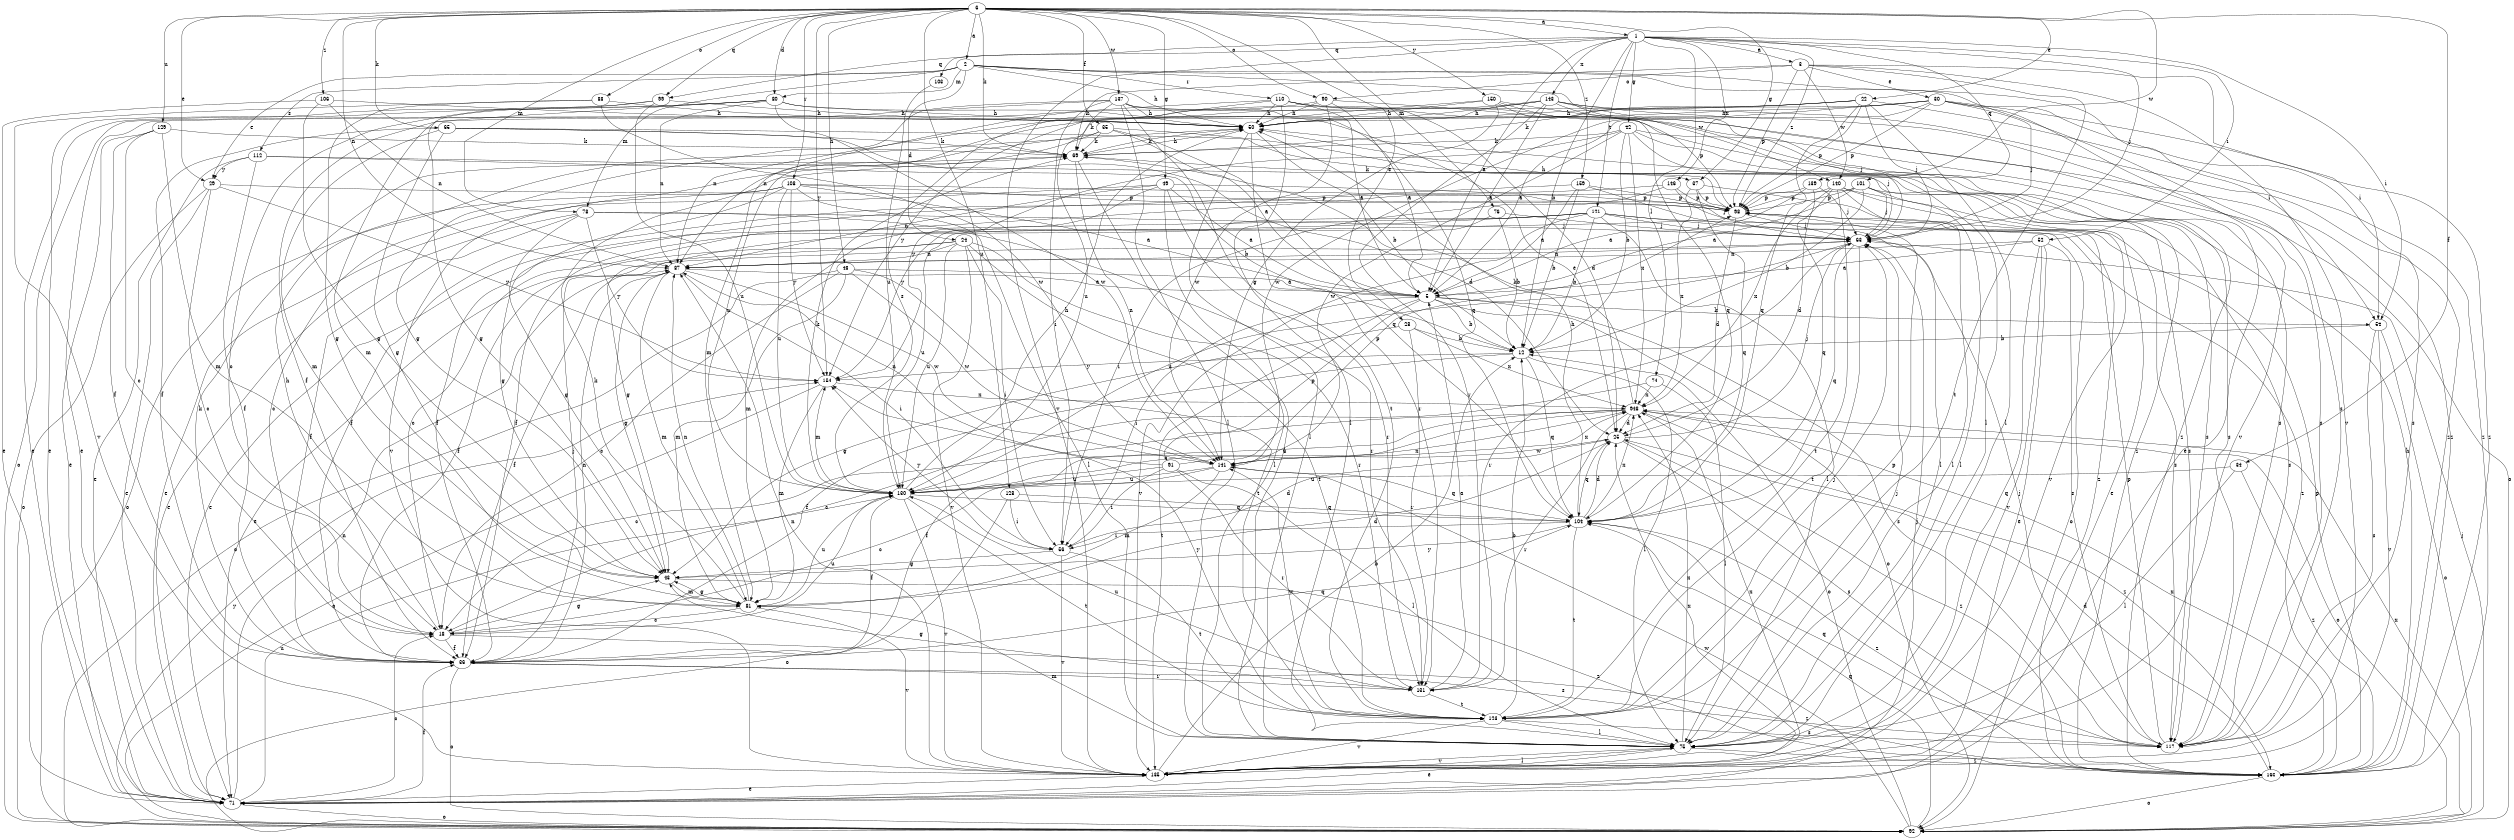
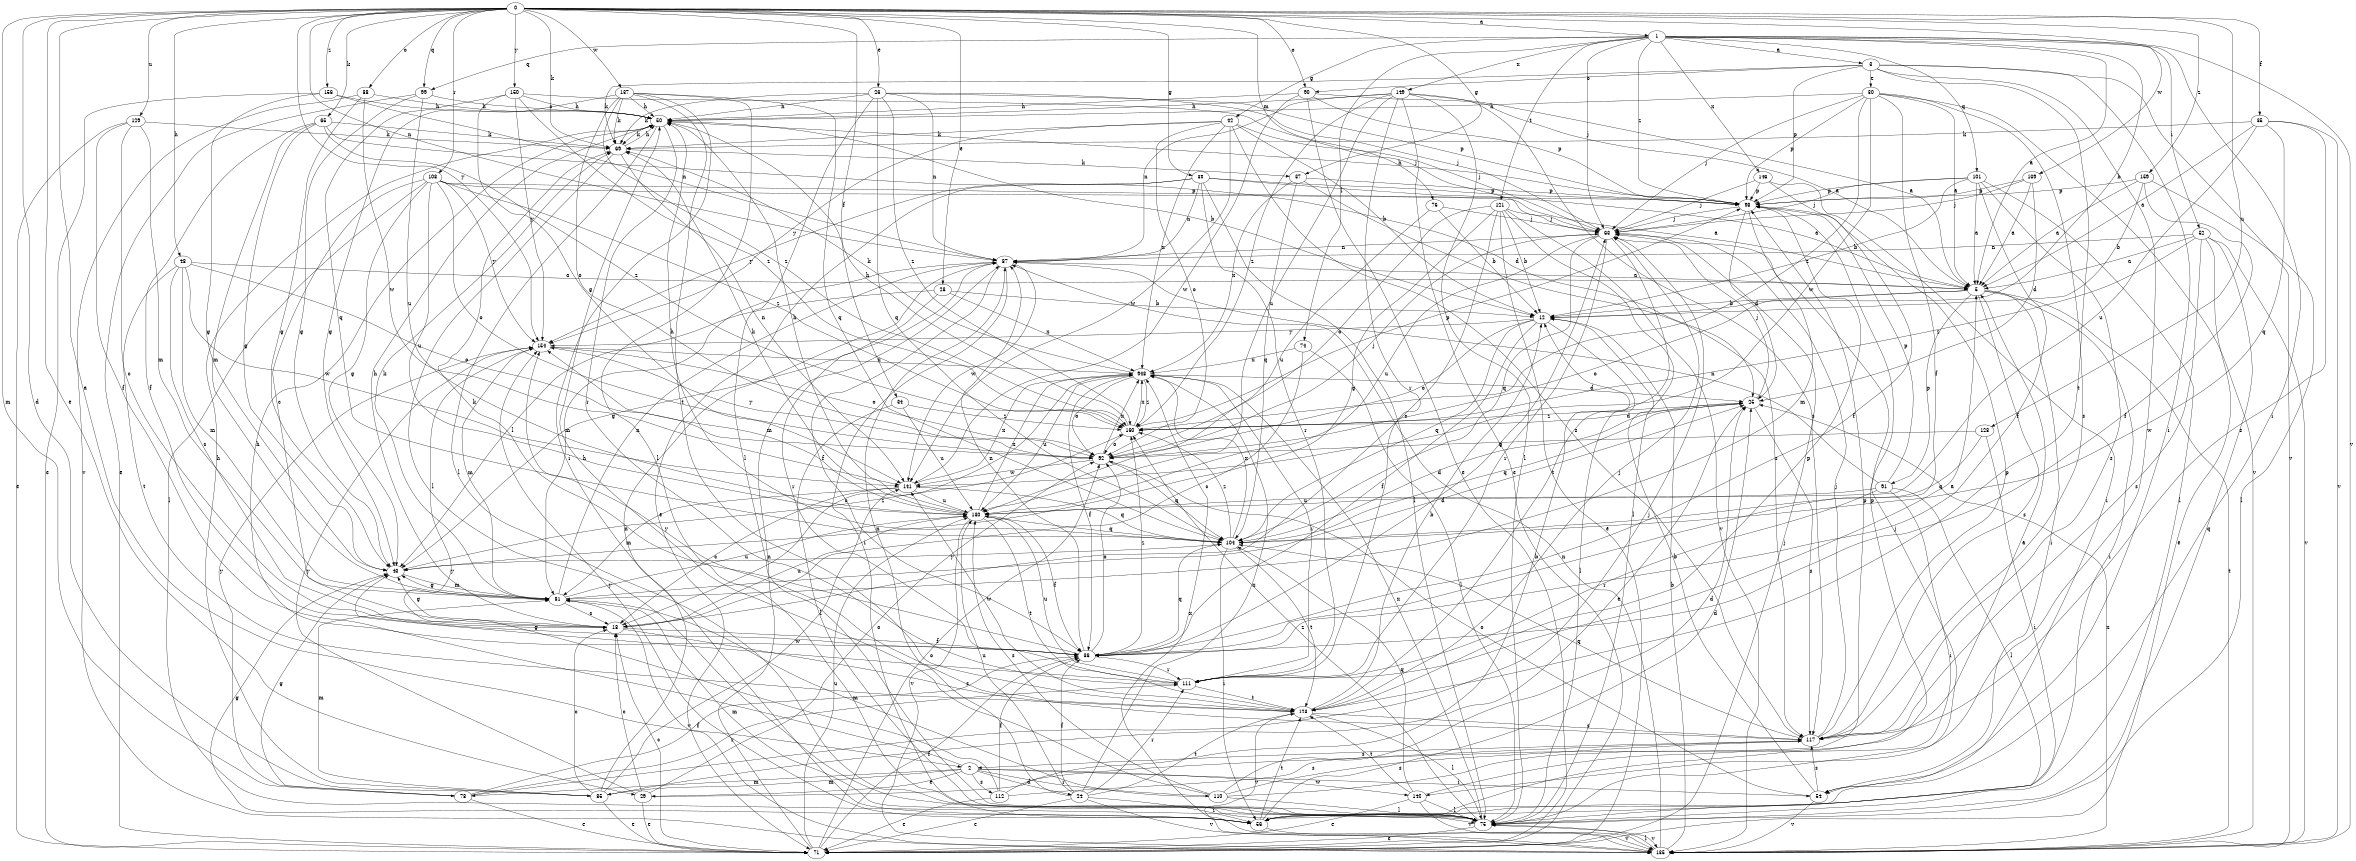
(977, 8) -> (516, 8)
(939, 82) -> none
(1791, 90) -> (1371, 752)
(325, 100) -> (328, 93)
(775, 100) -> (599, 797)
(1549, 100) -> (1400, 93)
(1864, 100) -> (877, 93)
(903, 114) -> (551, 107)
(226, 165) -> (566, 640)
(1165, 184) -> (1201, 177)
(2133, 297) -> (1678, 378)
(1747, 304) -> (1249, 591)
(1716, 311) -> (2051, 543)
(845, 452) -> (512, 431)
(1421, 457) -> none
(1801, 534) -> (1333, 412)
(1421, 691) -> (1187, 684)
(695, 789) -> none
